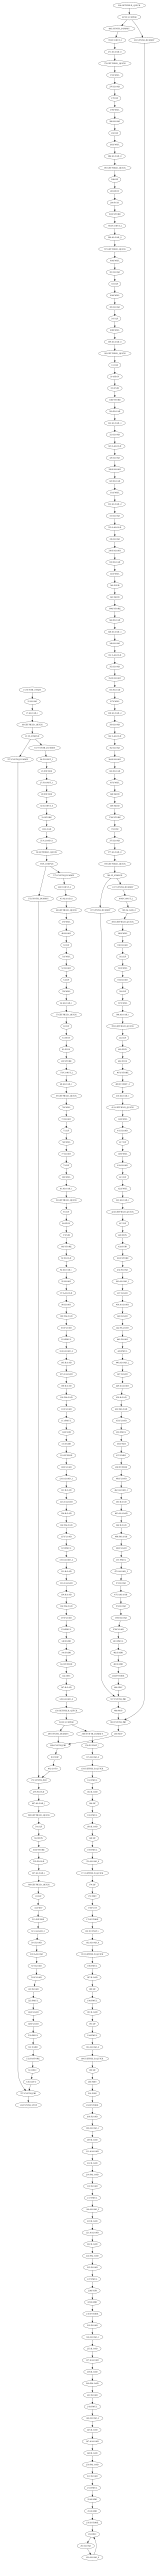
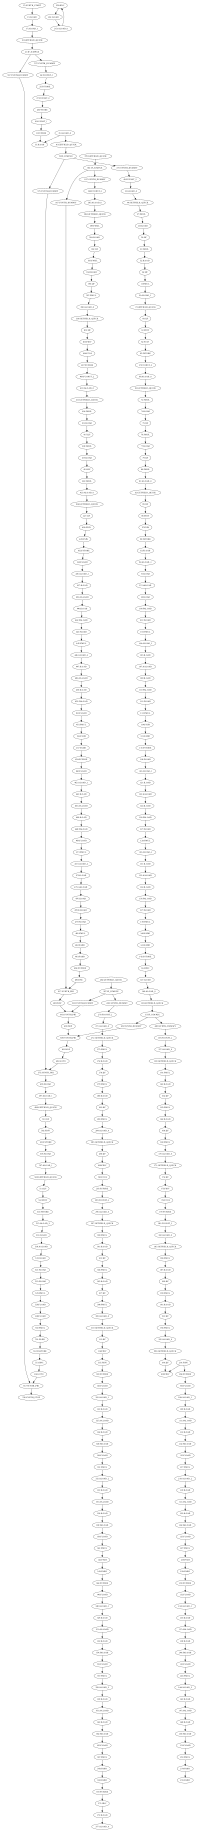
(47, 834) -> (53, 139)
(115, 857) -> none
(92, 2087) -> (175, 1368)
(92, 2523) -> none
